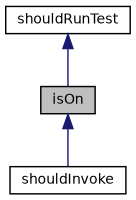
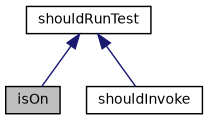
(68, 148) -> (121, 66)
